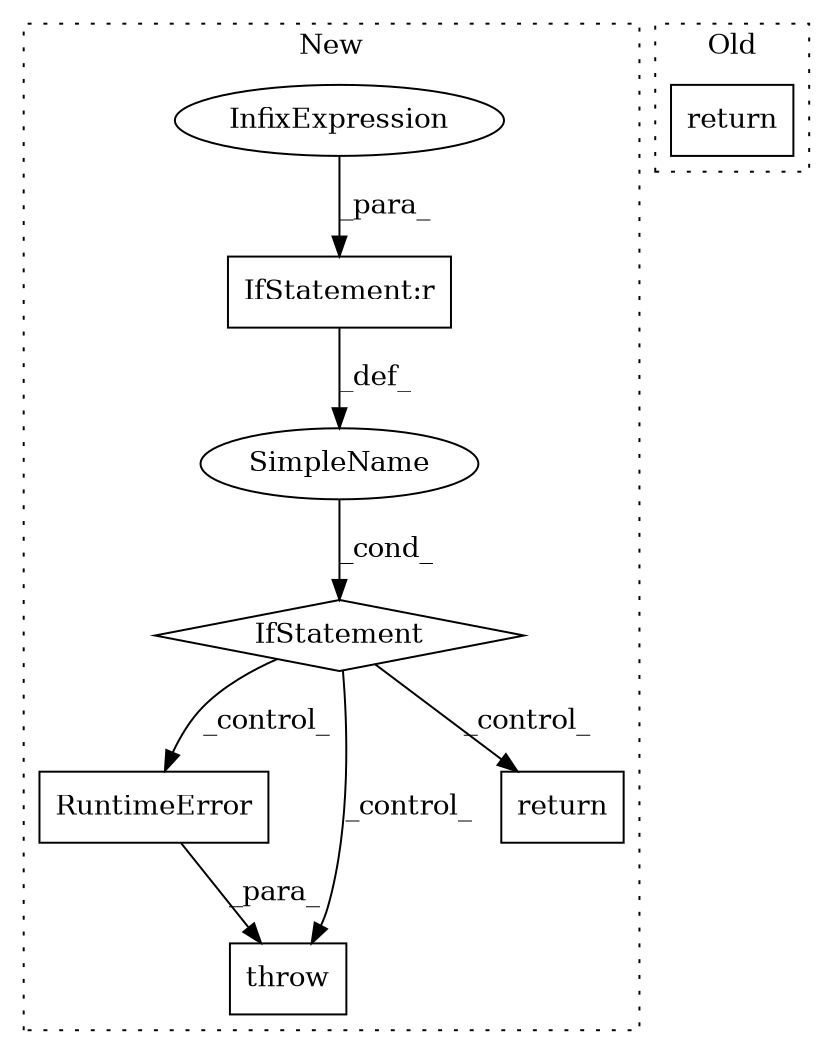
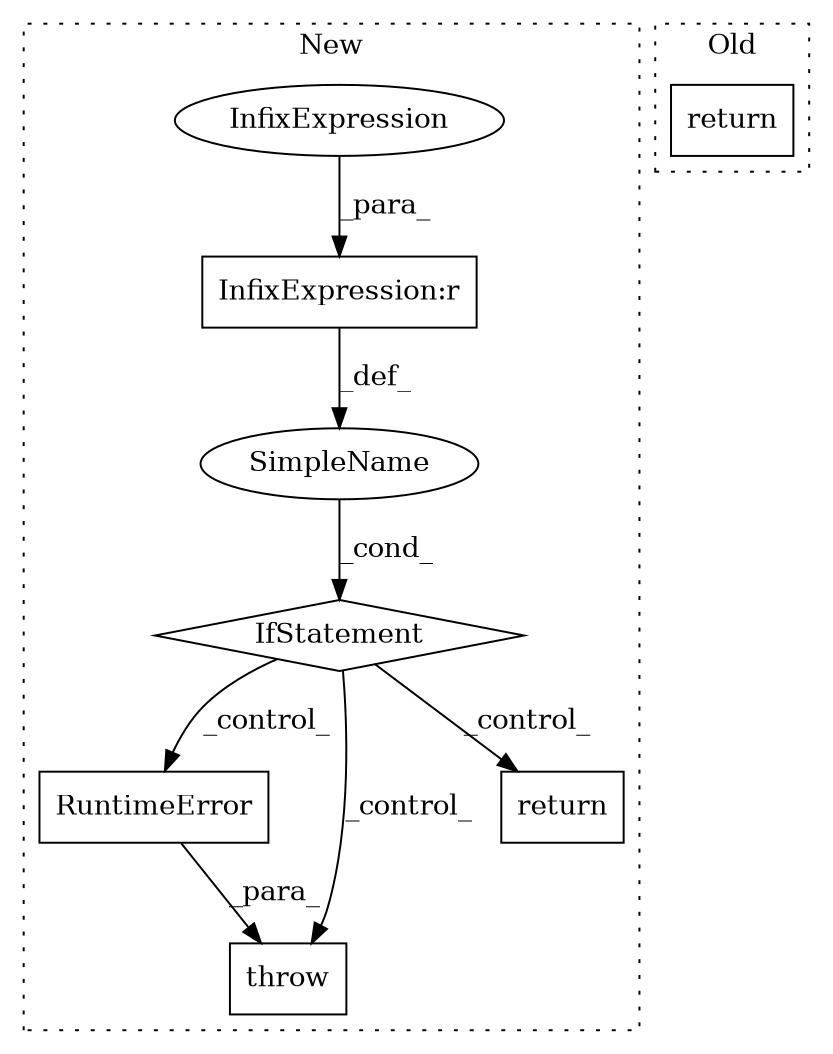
(339, 292) -> (339, 292)
